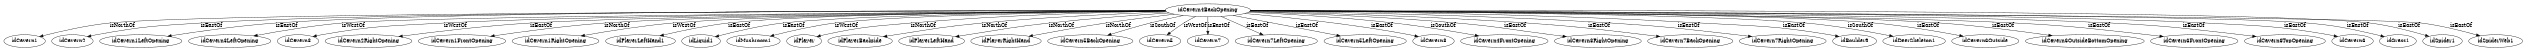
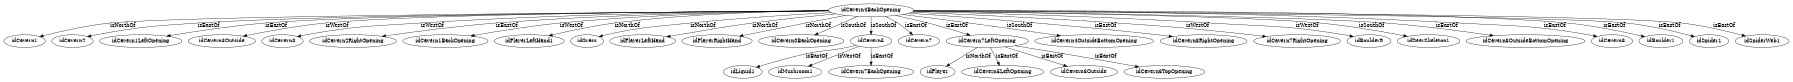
(1606, 14) -> (1034, 56)
(992, 17) -> (964, 56)
(852, 18) -> (807, 54)
(881, 19) -> (835, 56)
(1453, 19) -> (871, 55)
(1977, 19) -> (1075, 56)
(1285, 25) -> (994, 55)
(739, 26) -> (627, 26)
(1195, 26) -> (884, 26)
(1689, 26) -> (1198, 26)
(1794, 26) -> (1307, 26)
(230, 41) -> (222, 41)
(462, 41) -> none
(556, 41) -> (445, 41)
(860, 41) -> (587, 41)
(1090, 41) -> (801, 41)
(1433, 41) -> none
(1504, 41) -> (1094, 41)
(2194, 41) -> none
(2398, 41) -> (1661, 41)
